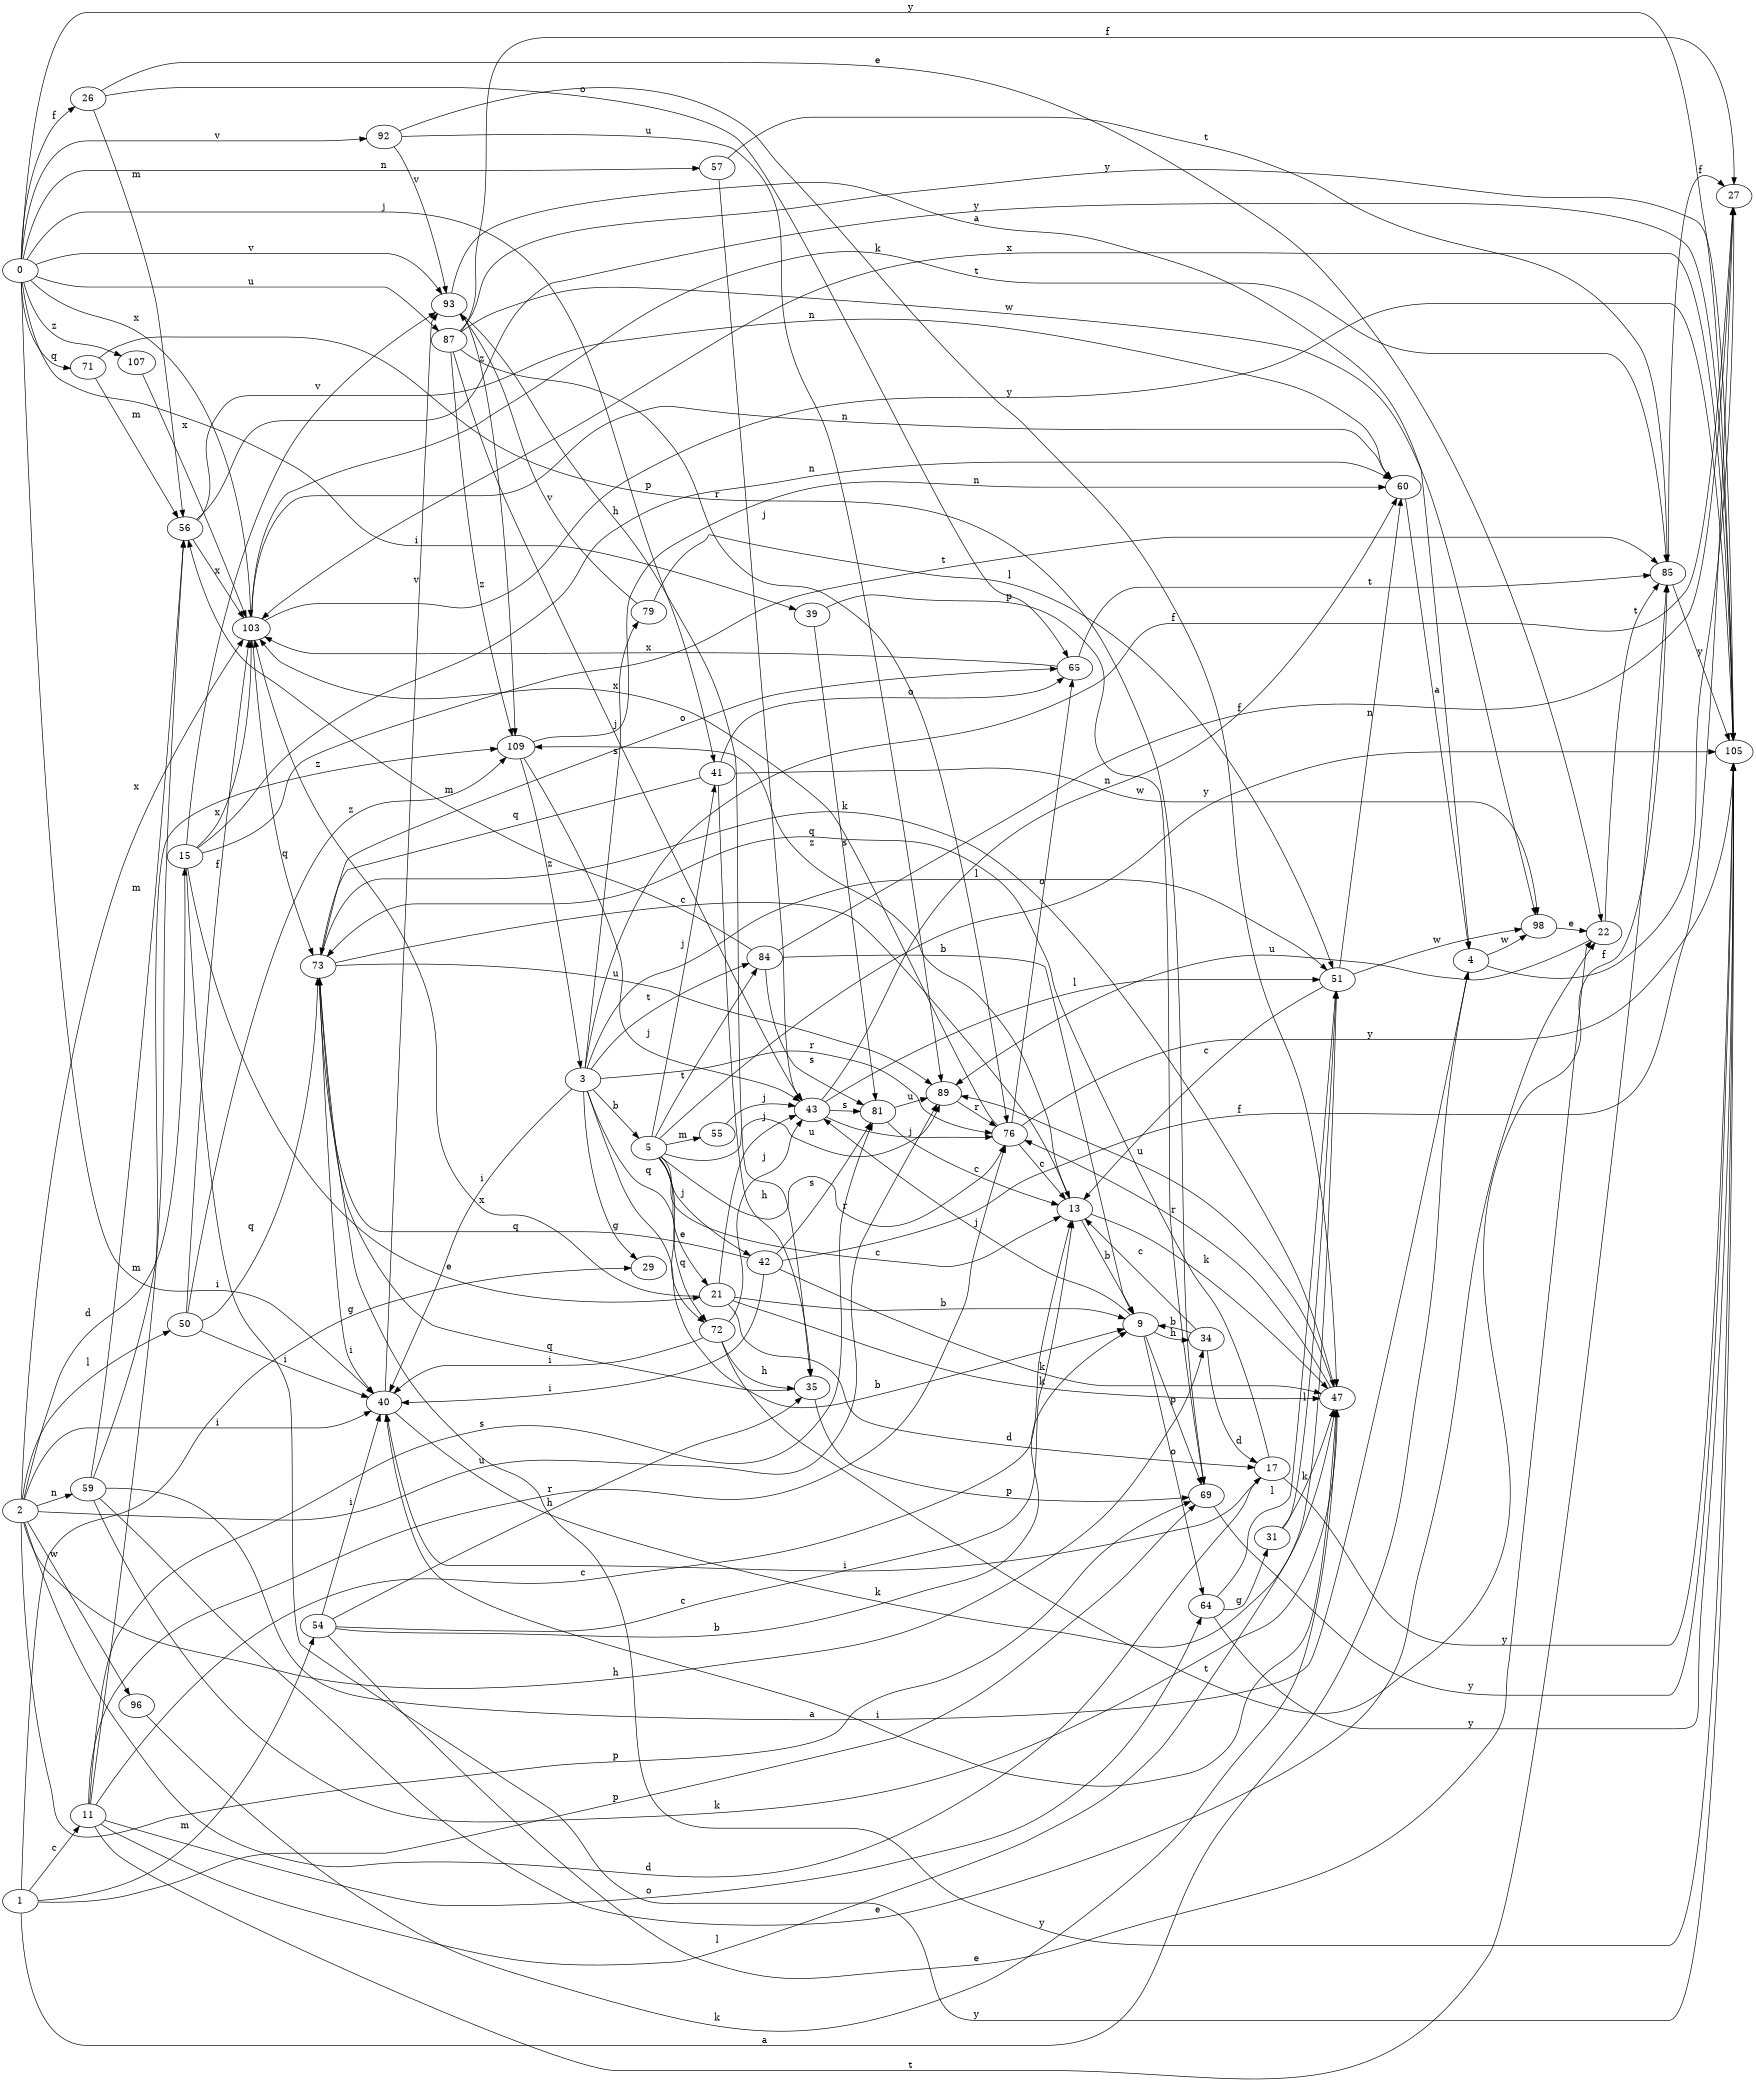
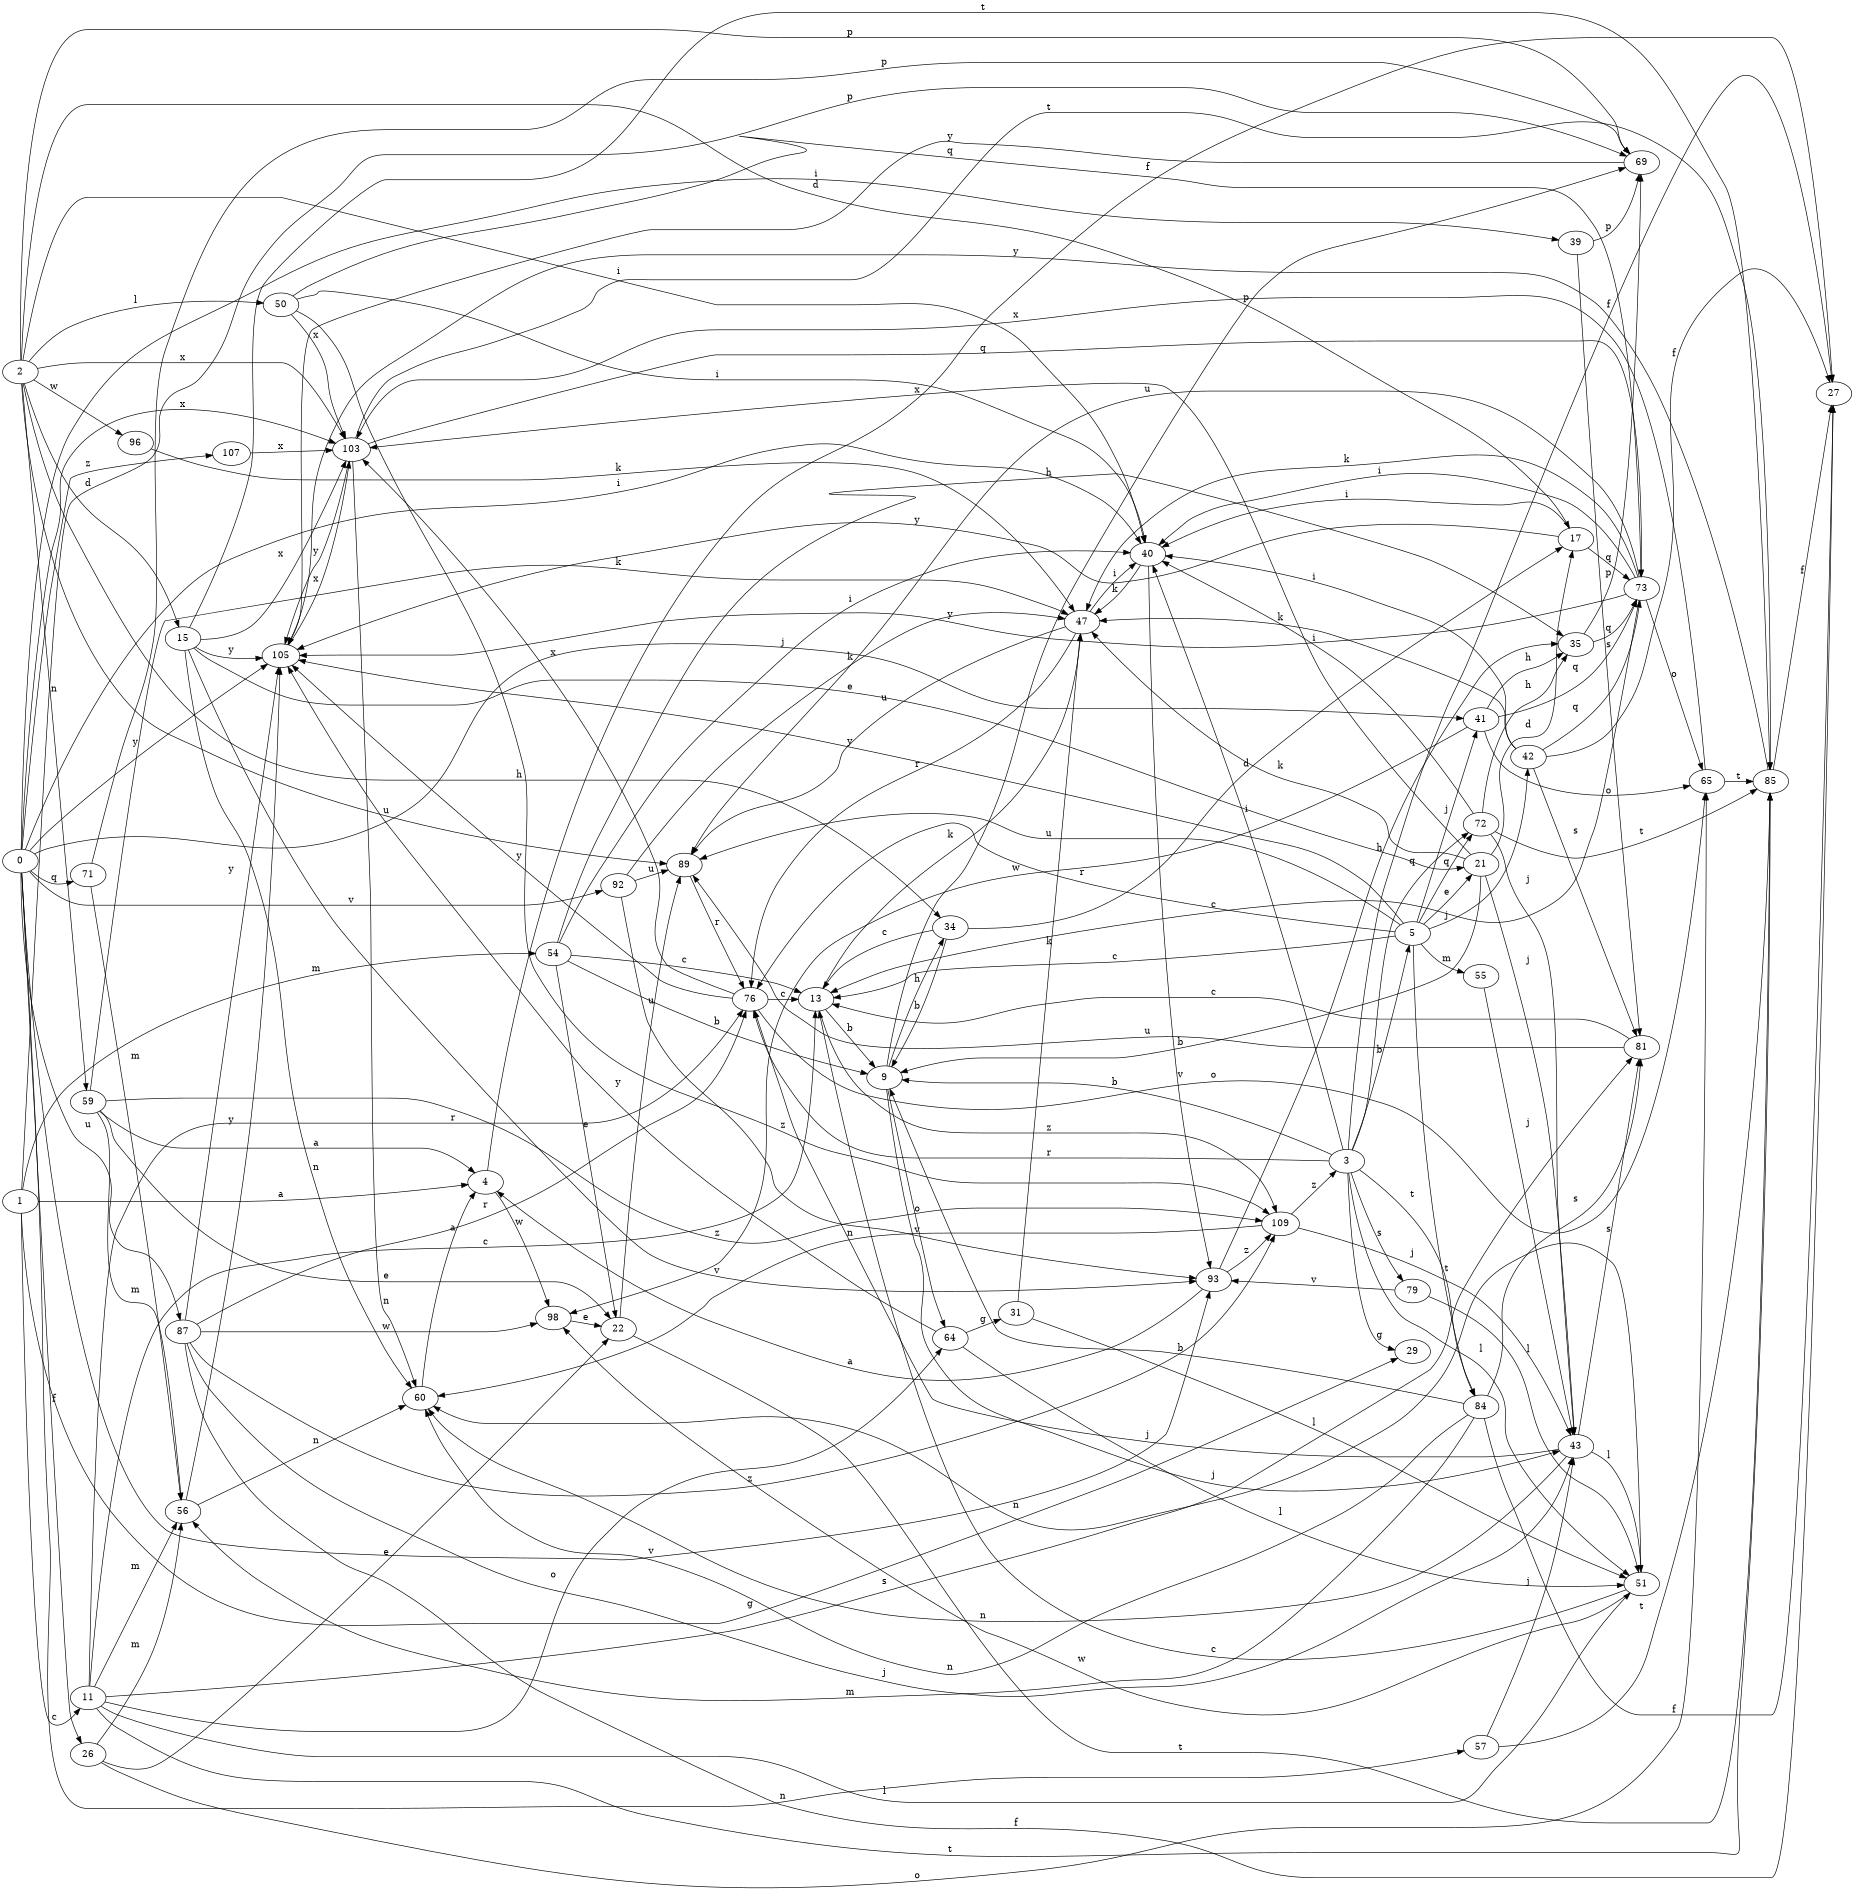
(216, 576) -> none
(218, 865) -> (316, 335)
none -> (940, 1673)
